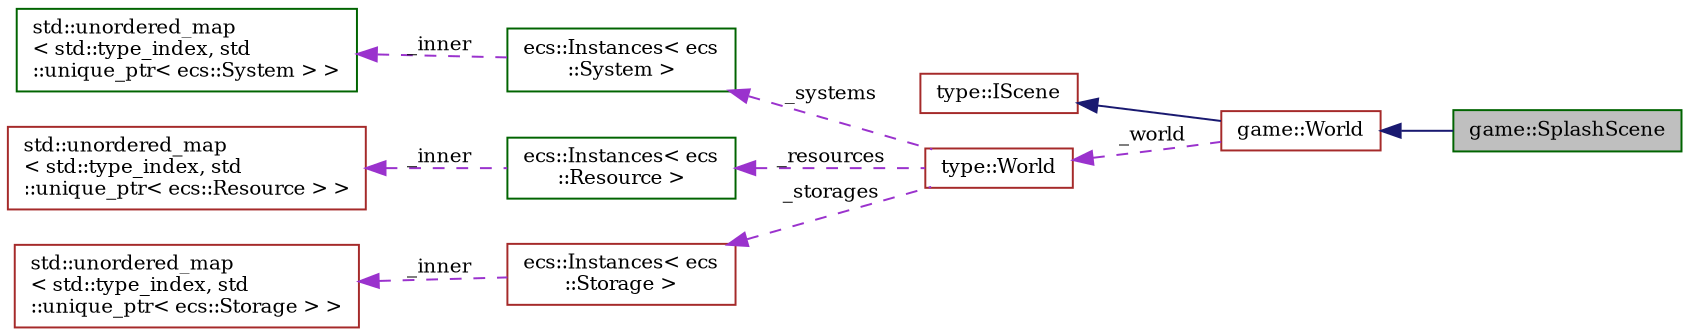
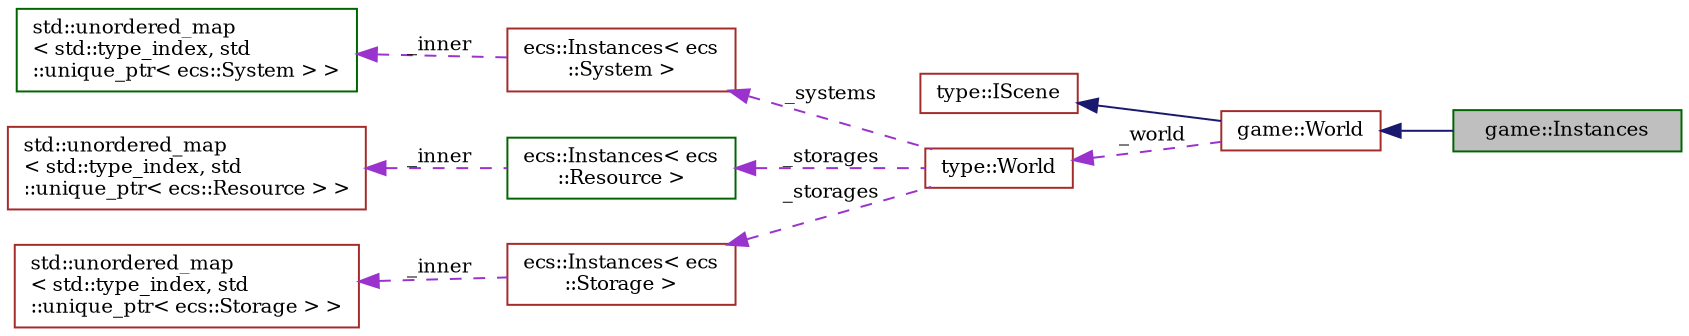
(621, 60) -> (621, 60)
(1567, 131) -> (1567, 131)
(828, 157) -> (828, 157)
